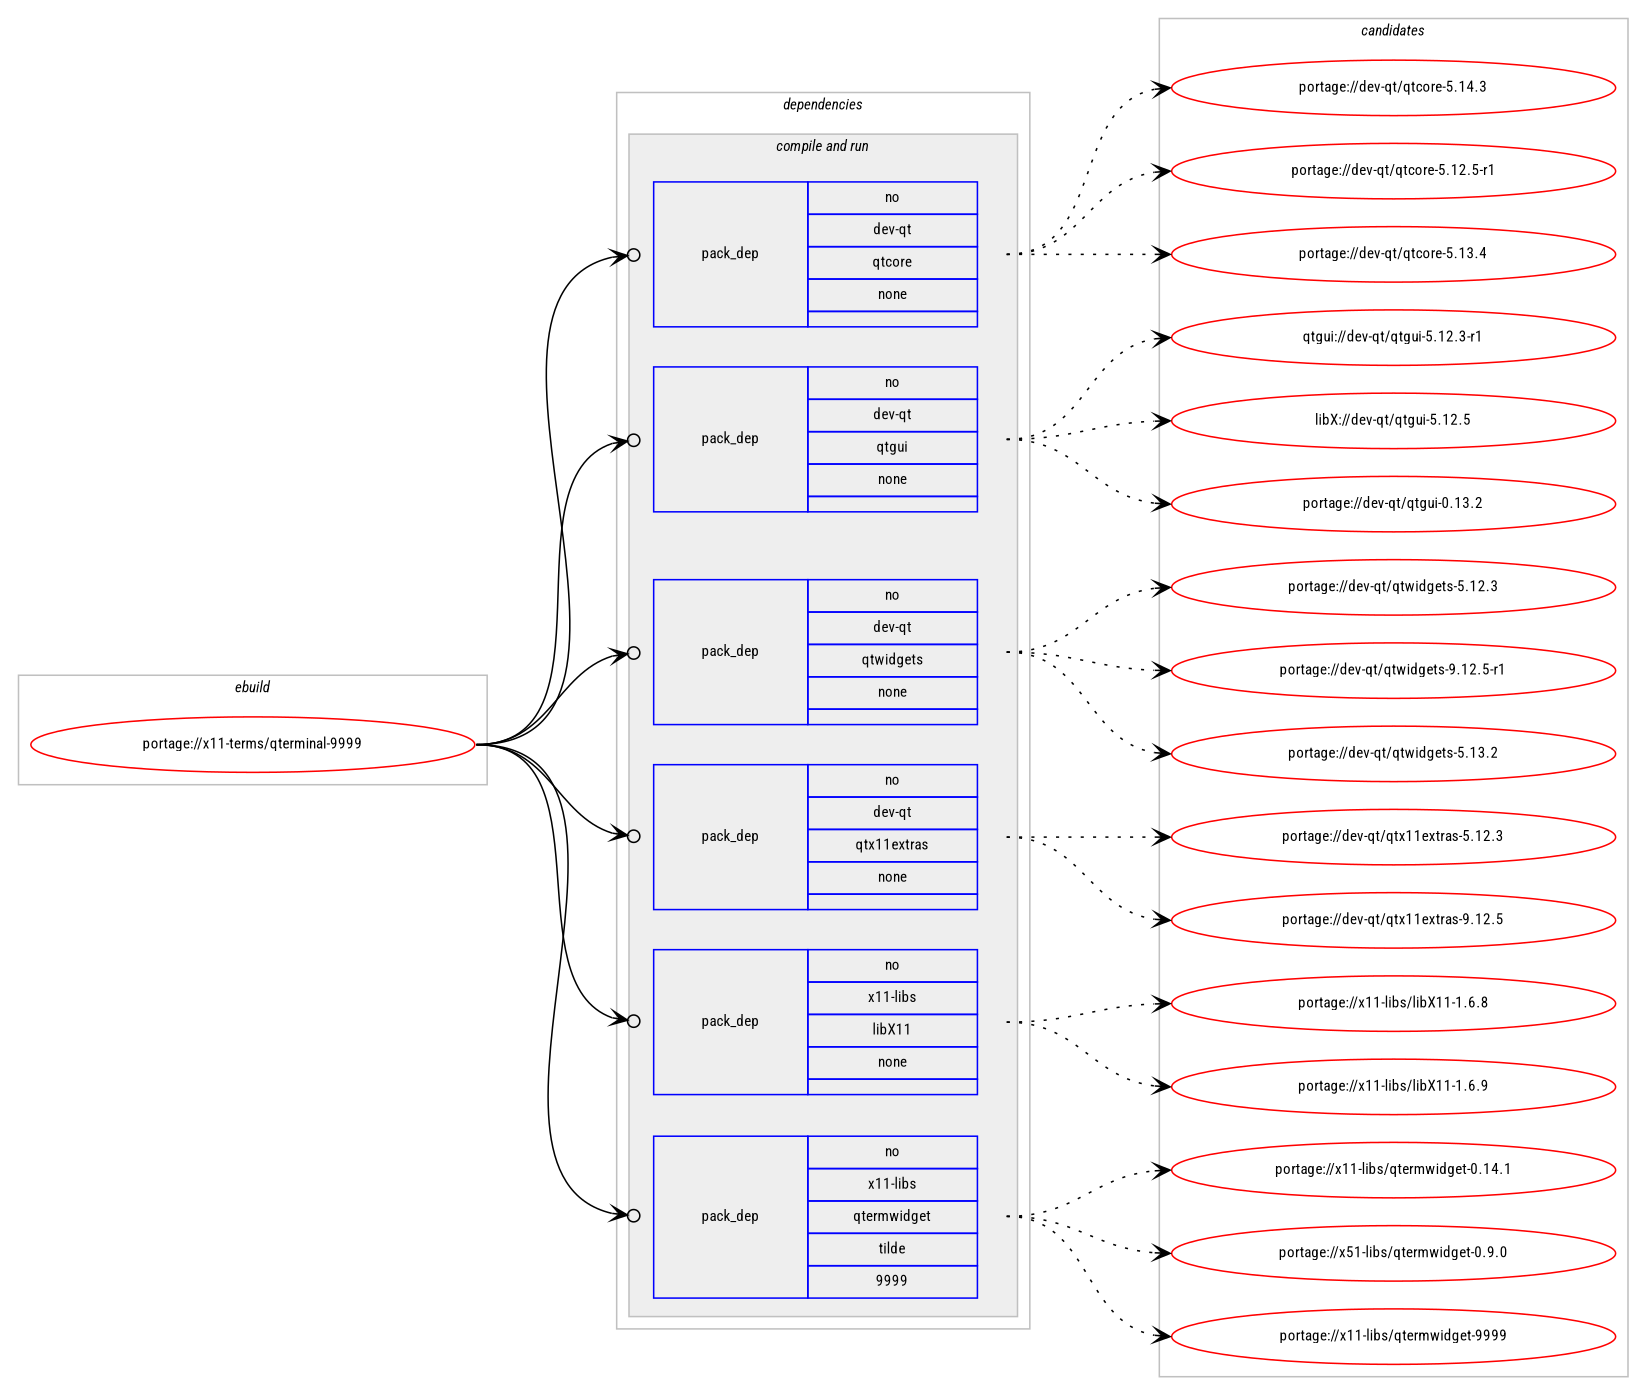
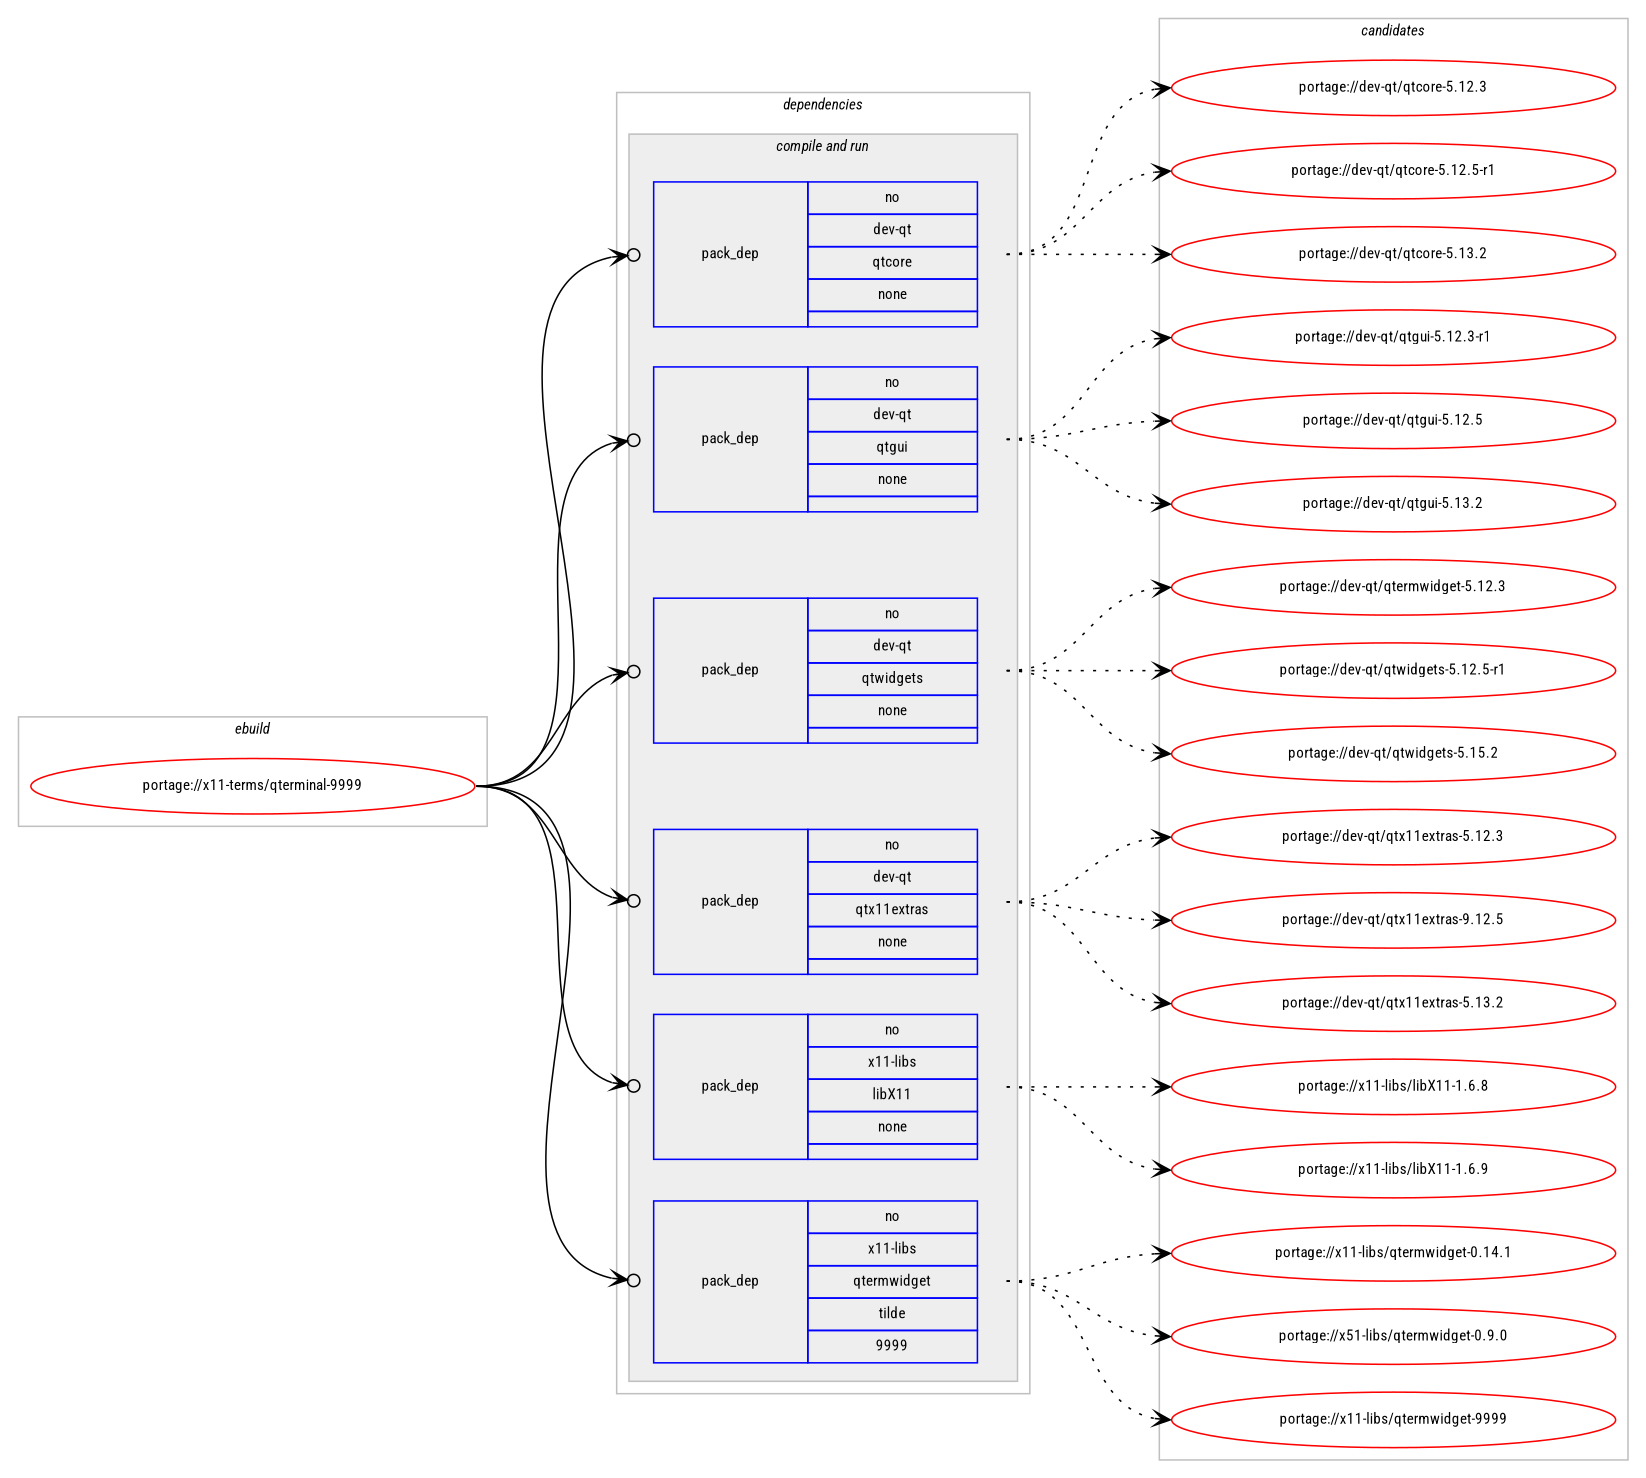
(1394, 88) -> (1394, 88)
(1394, 254) -> (1394, 254)
(1394, 338) -> (1394, 338)
(1394, 421) -> (1394, 421)
(1394, 504) -> (1394, 504)
(1394, 587) -> (1394, 587)
(1394, 671) -> (1394, 671)
(1394, 754) -> (1394, 754)
none -> (1394, 1004)
